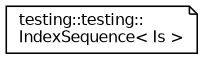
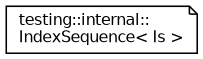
(102, 30) -> (102, 30)
